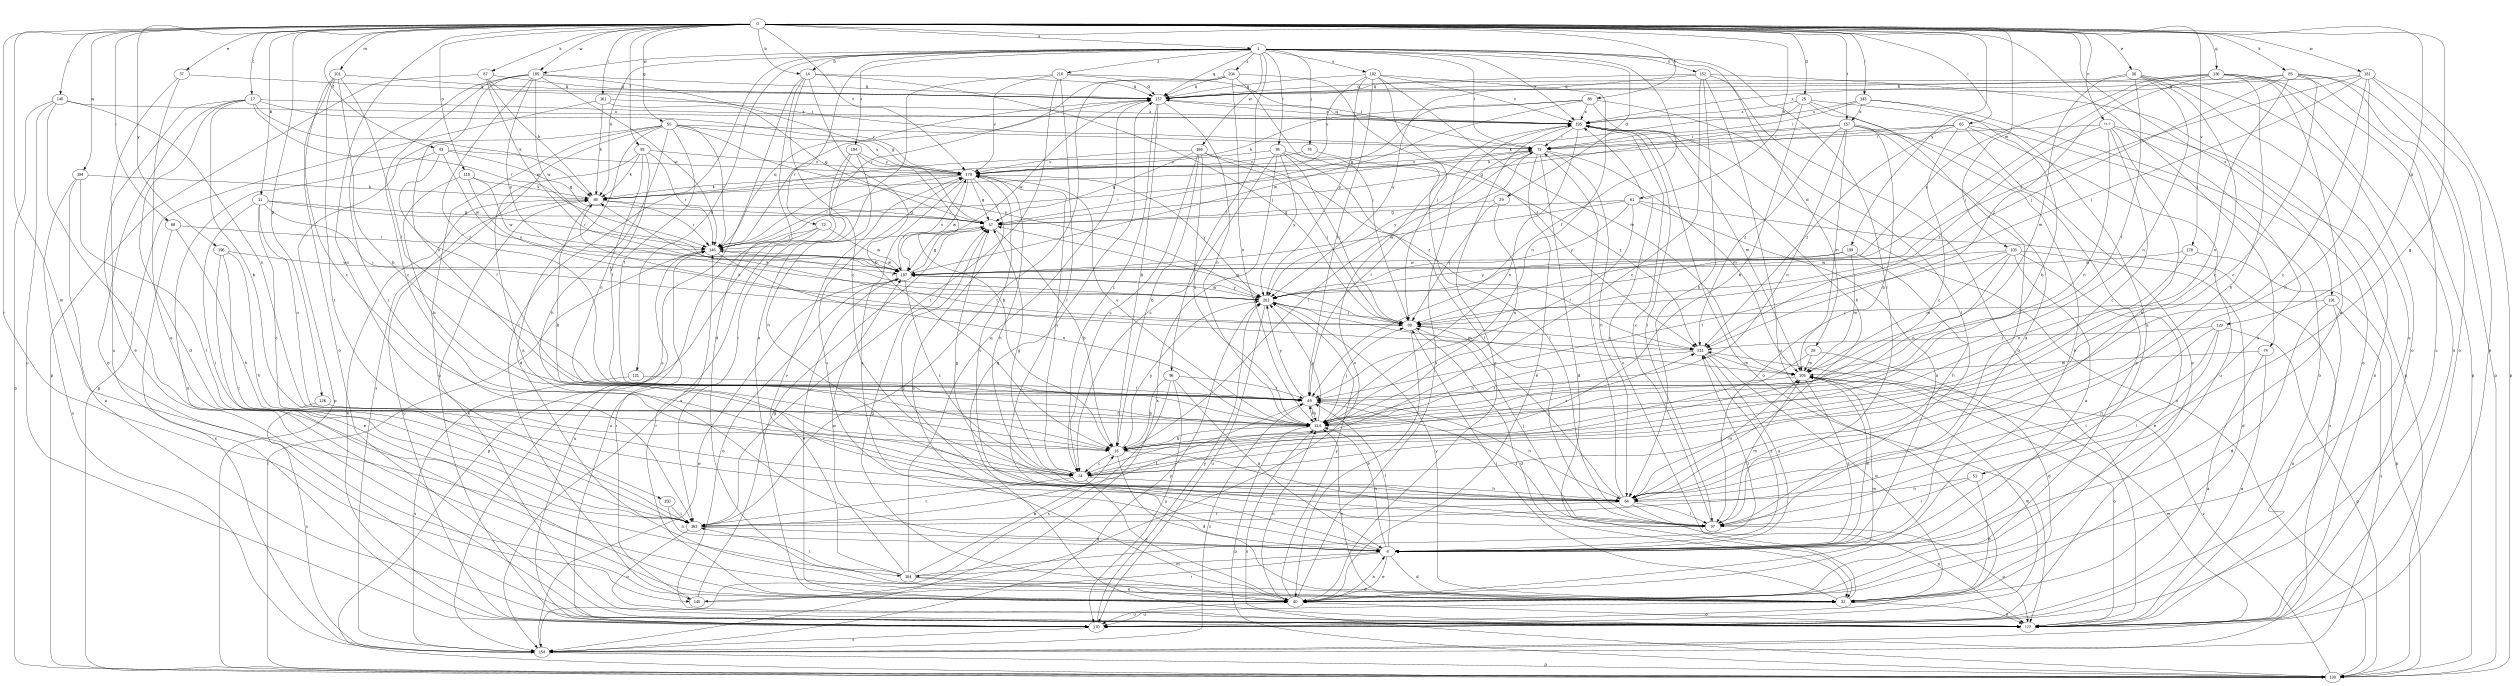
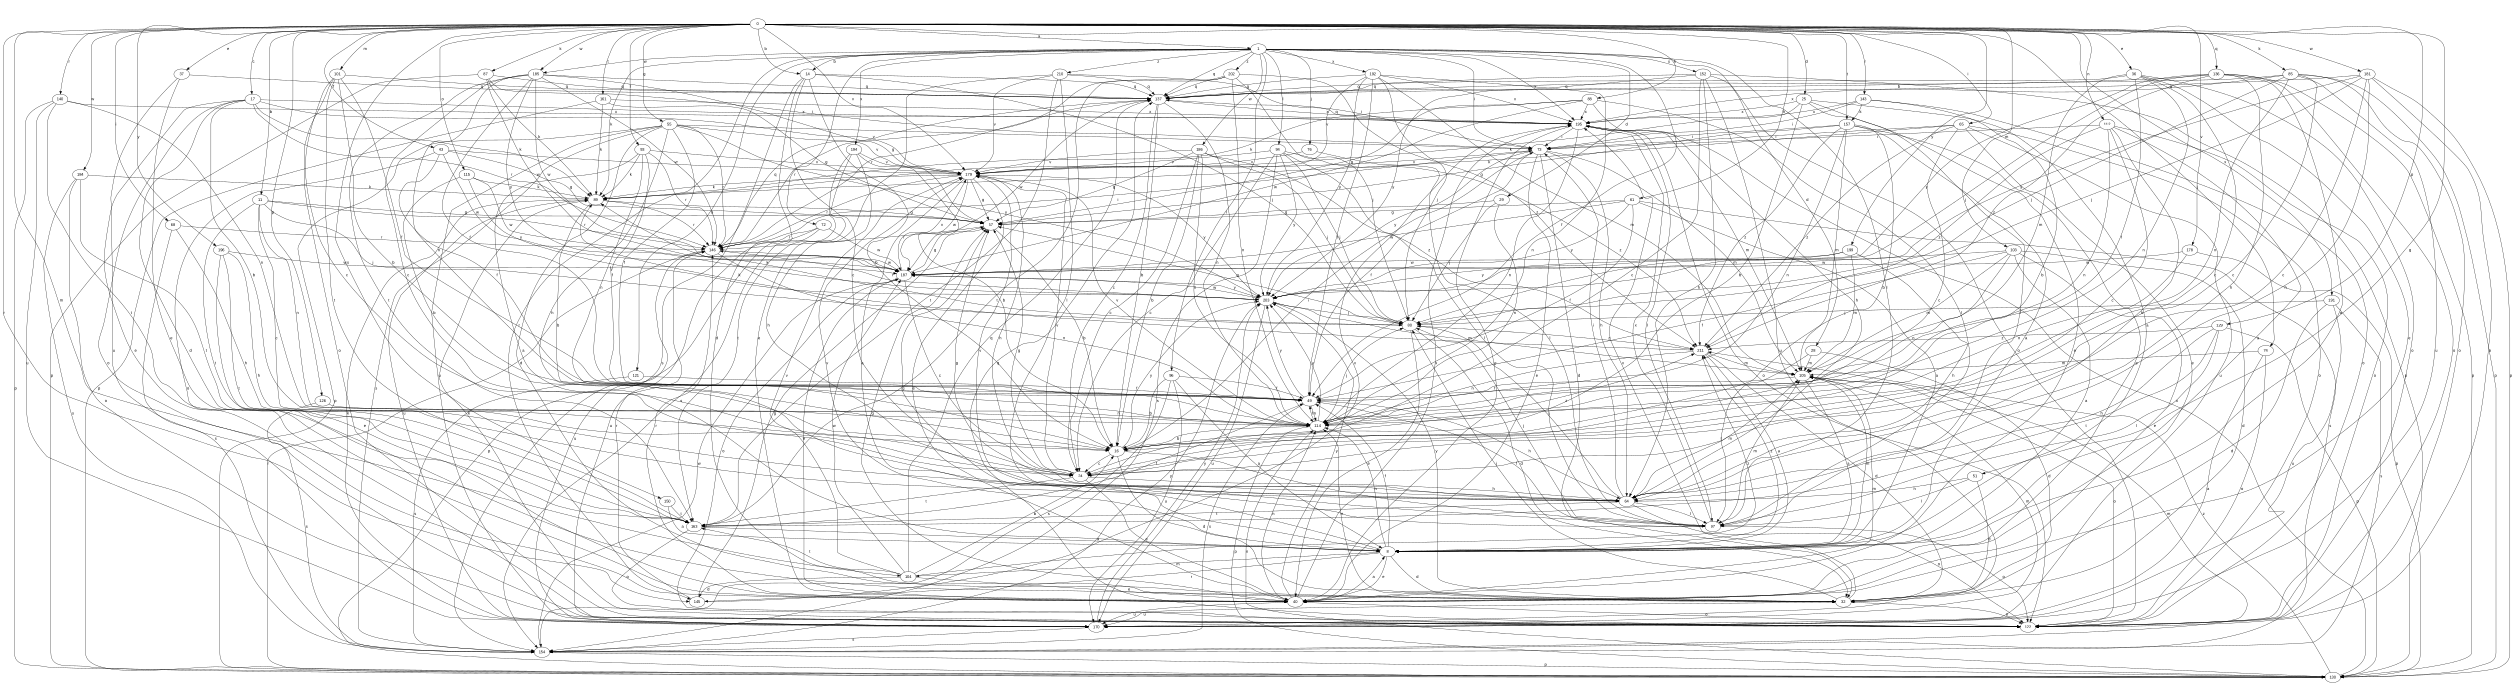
(1232, 74) -> (1232, 74)
(1374, 592) -> (814, 578)
